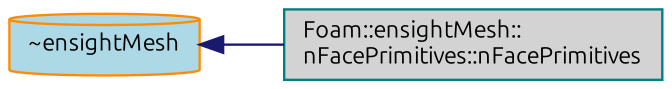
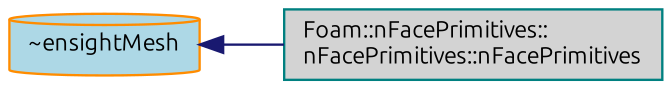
(473, 45) -> (473, 45)
